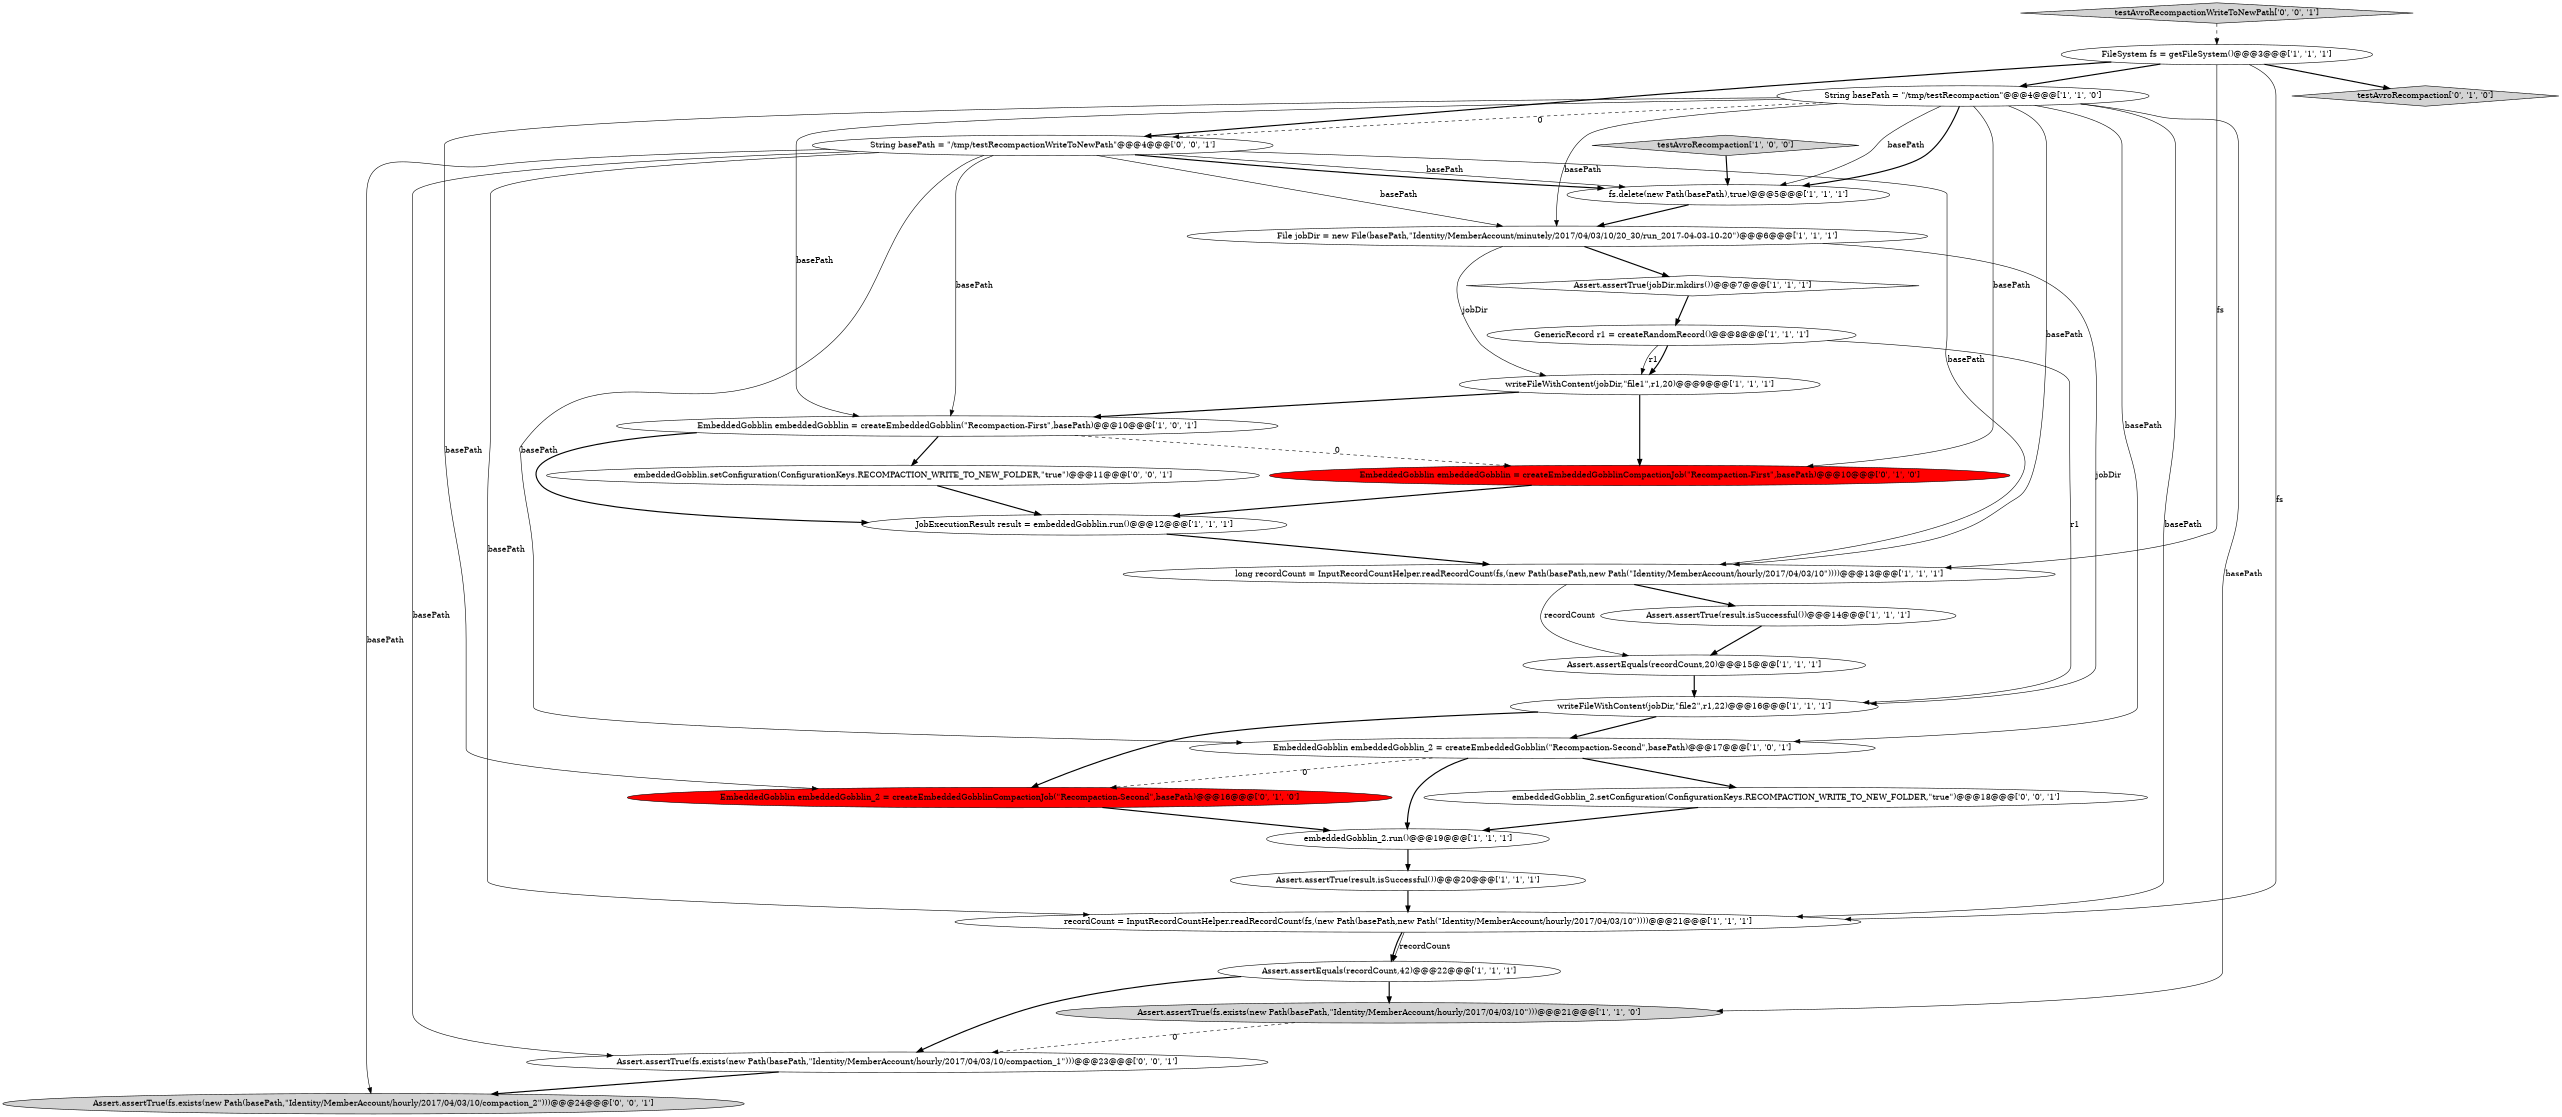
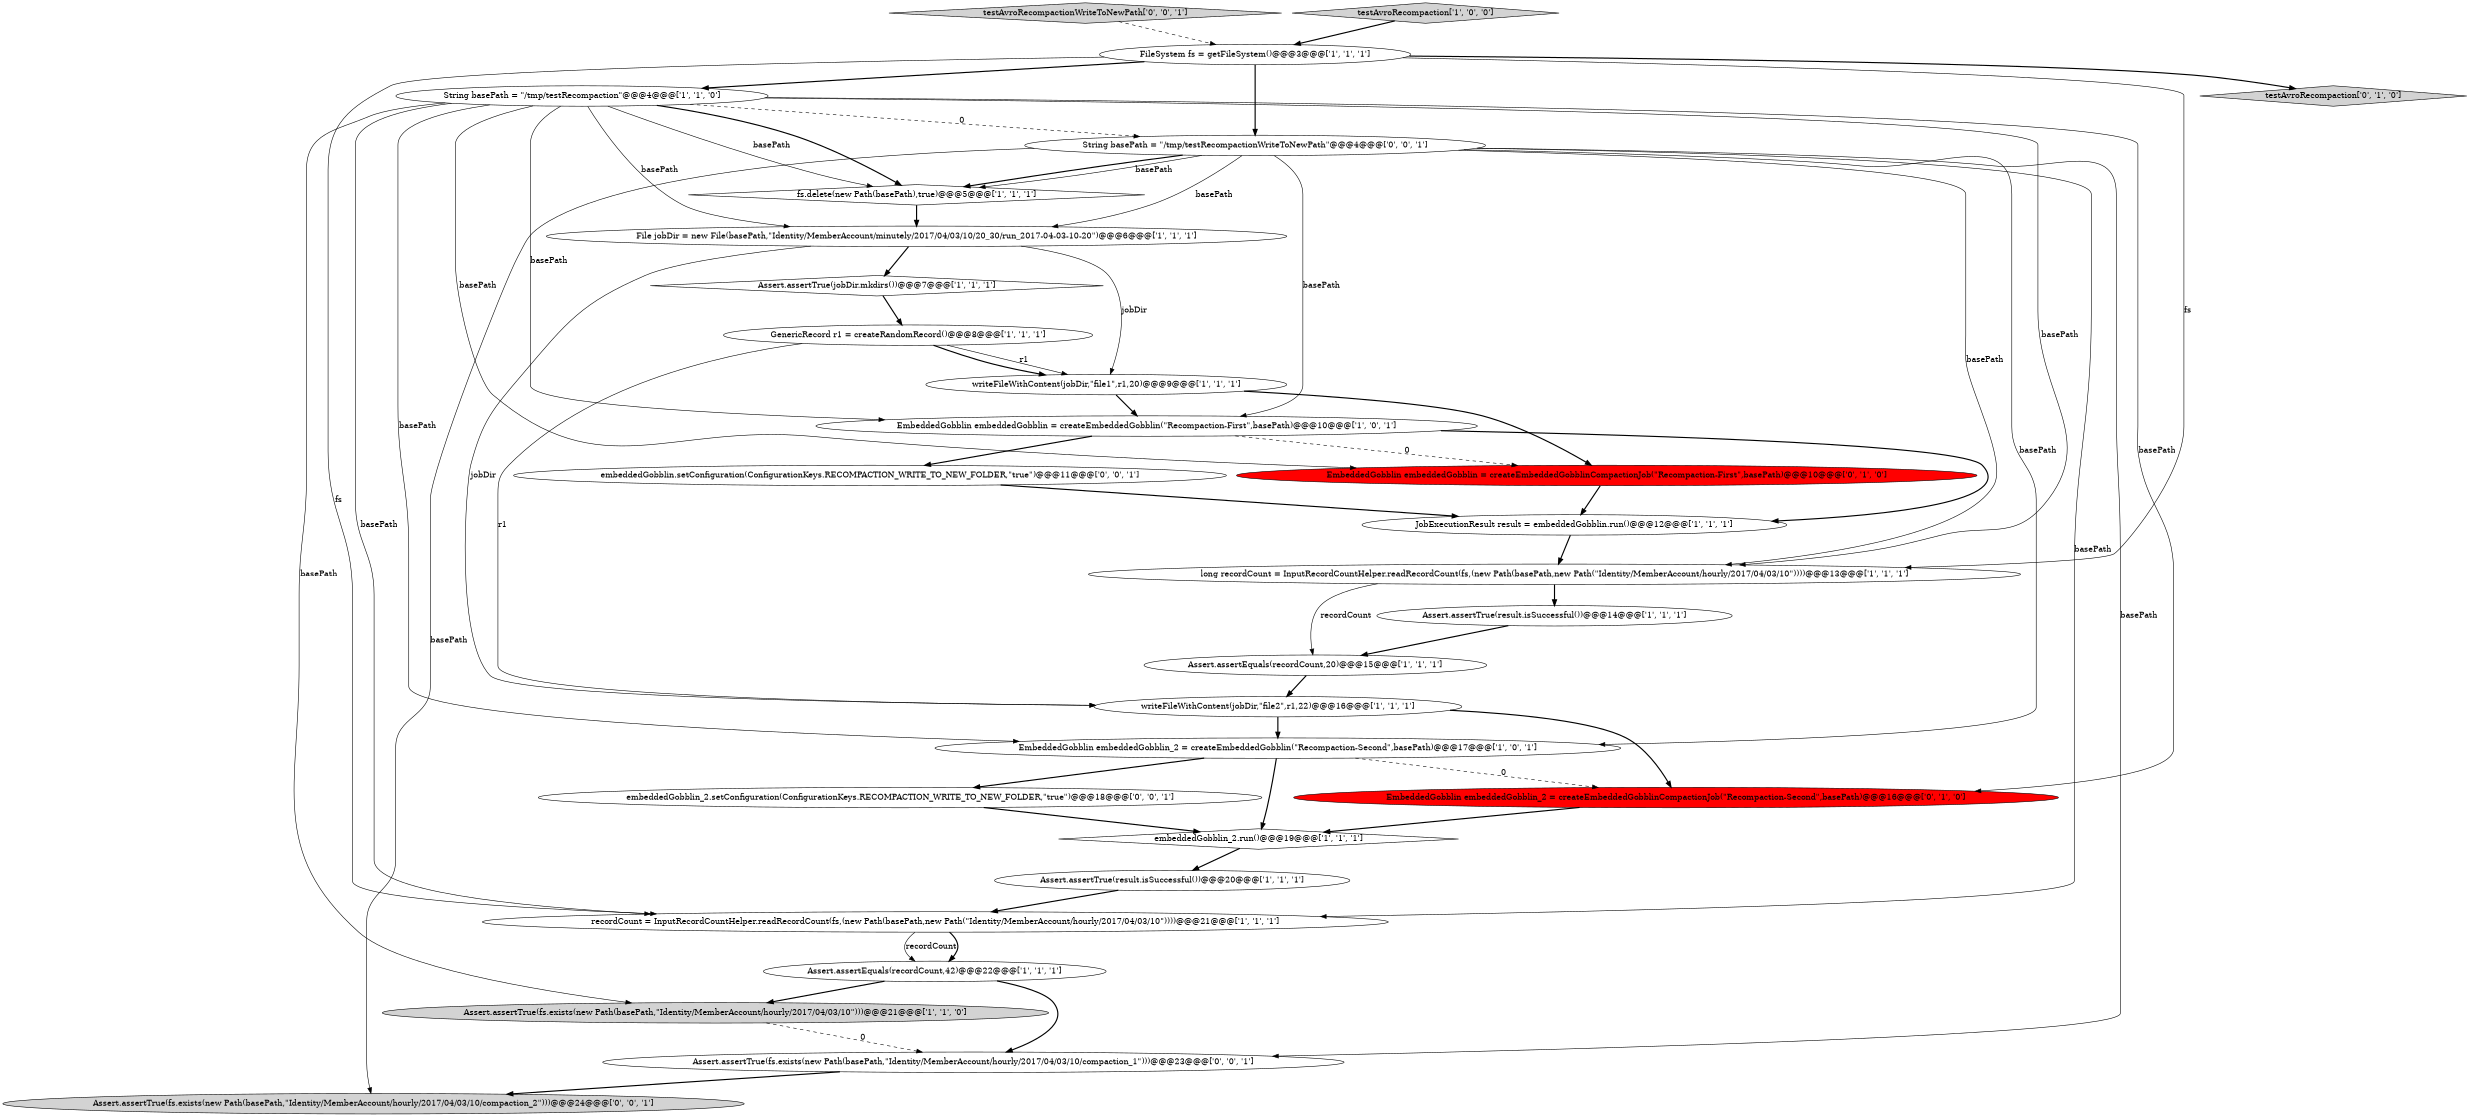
(1727, 167) -> (1347, 32)
(1728, 195) -> (917, 195)
(1408, 839) -> (1259, 839)
